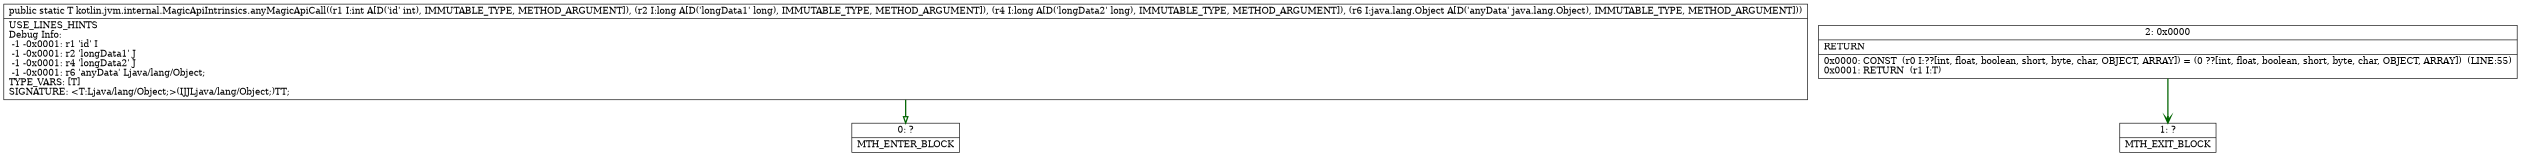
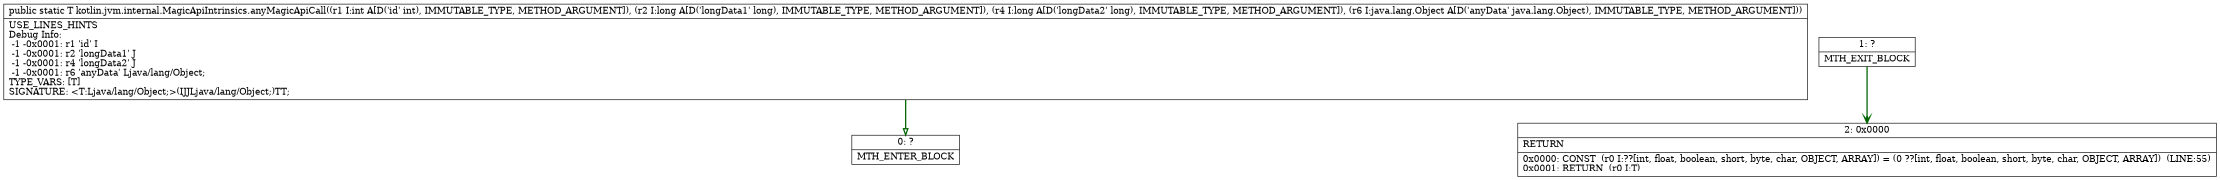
(1884, 71) -> (1583, 169)
(2168, 98) -> (1867, 92)
